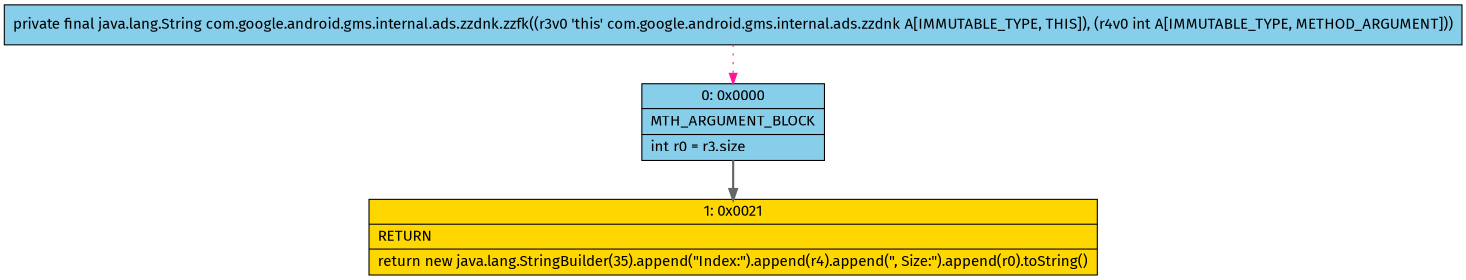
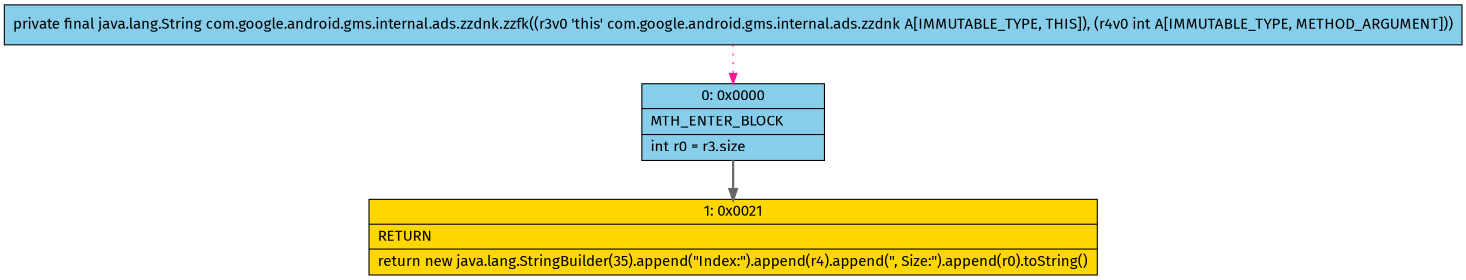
(733, 121) -> (717, 121)
